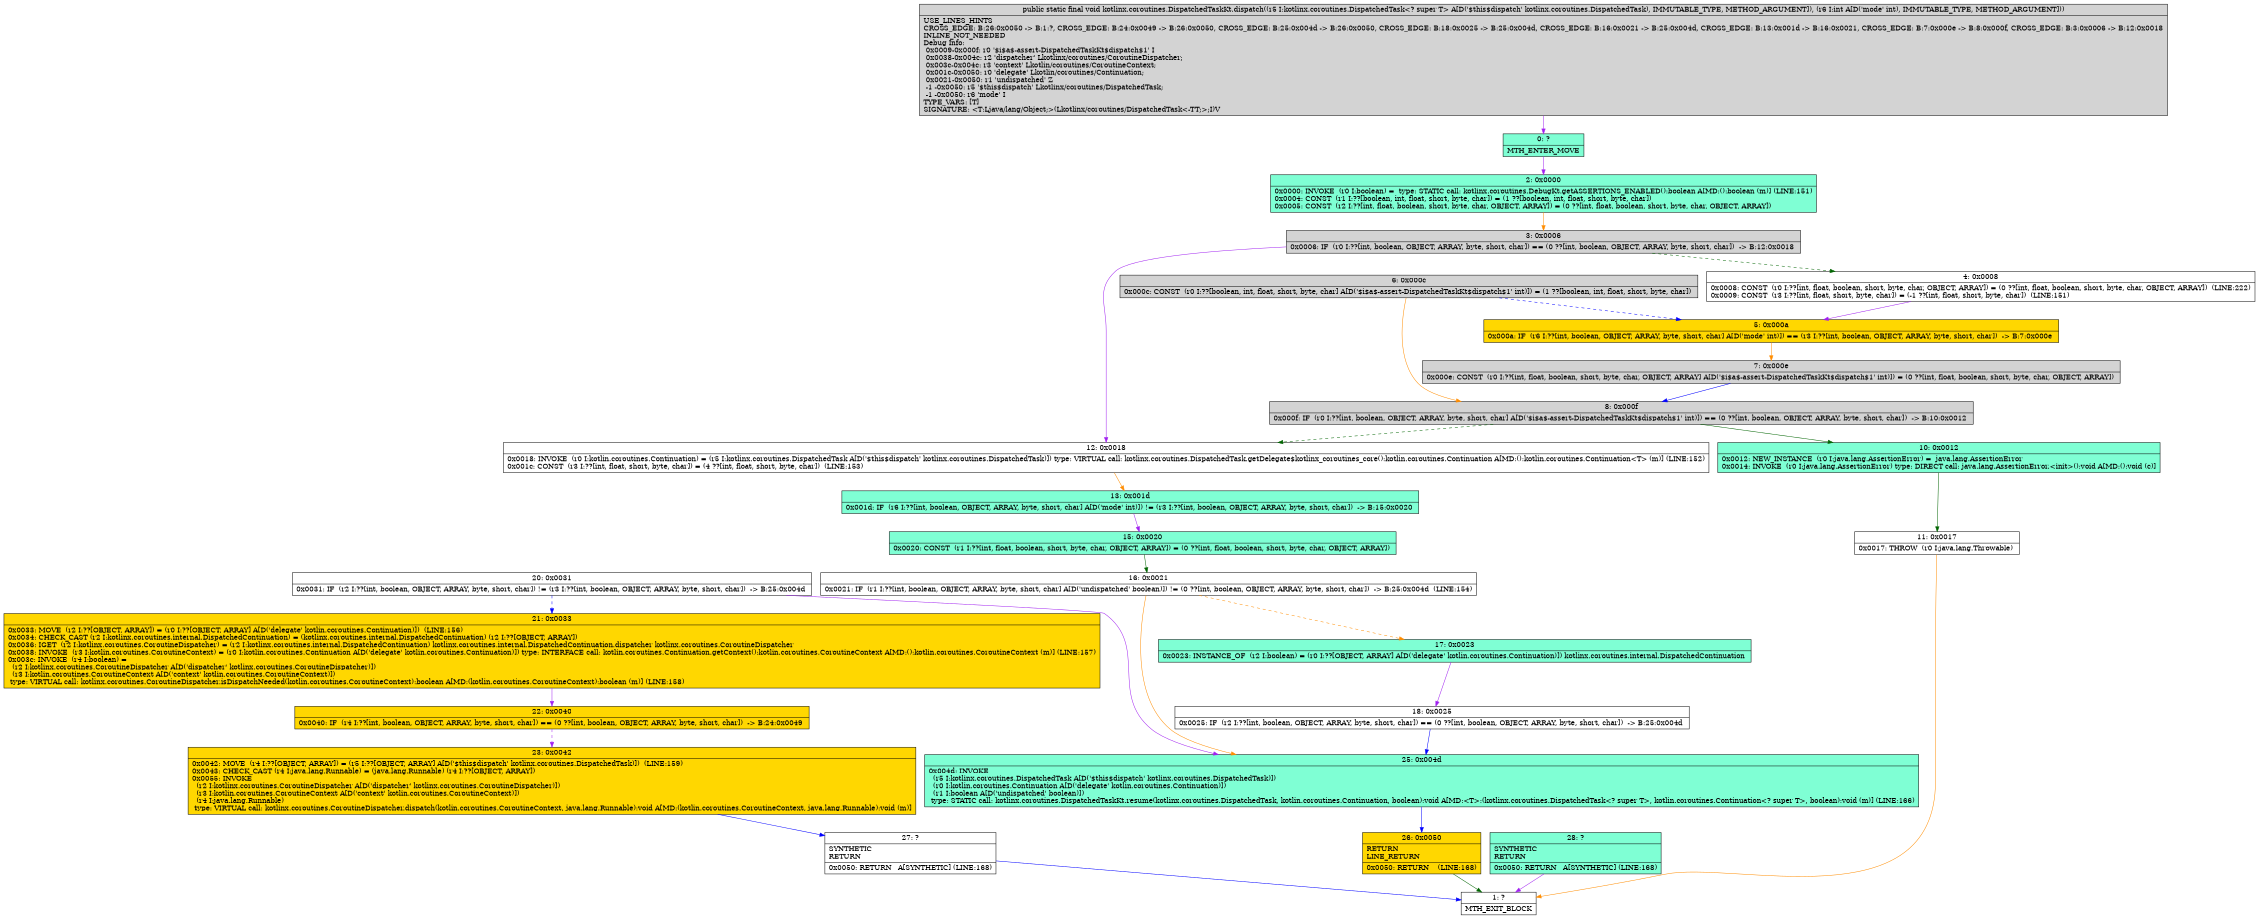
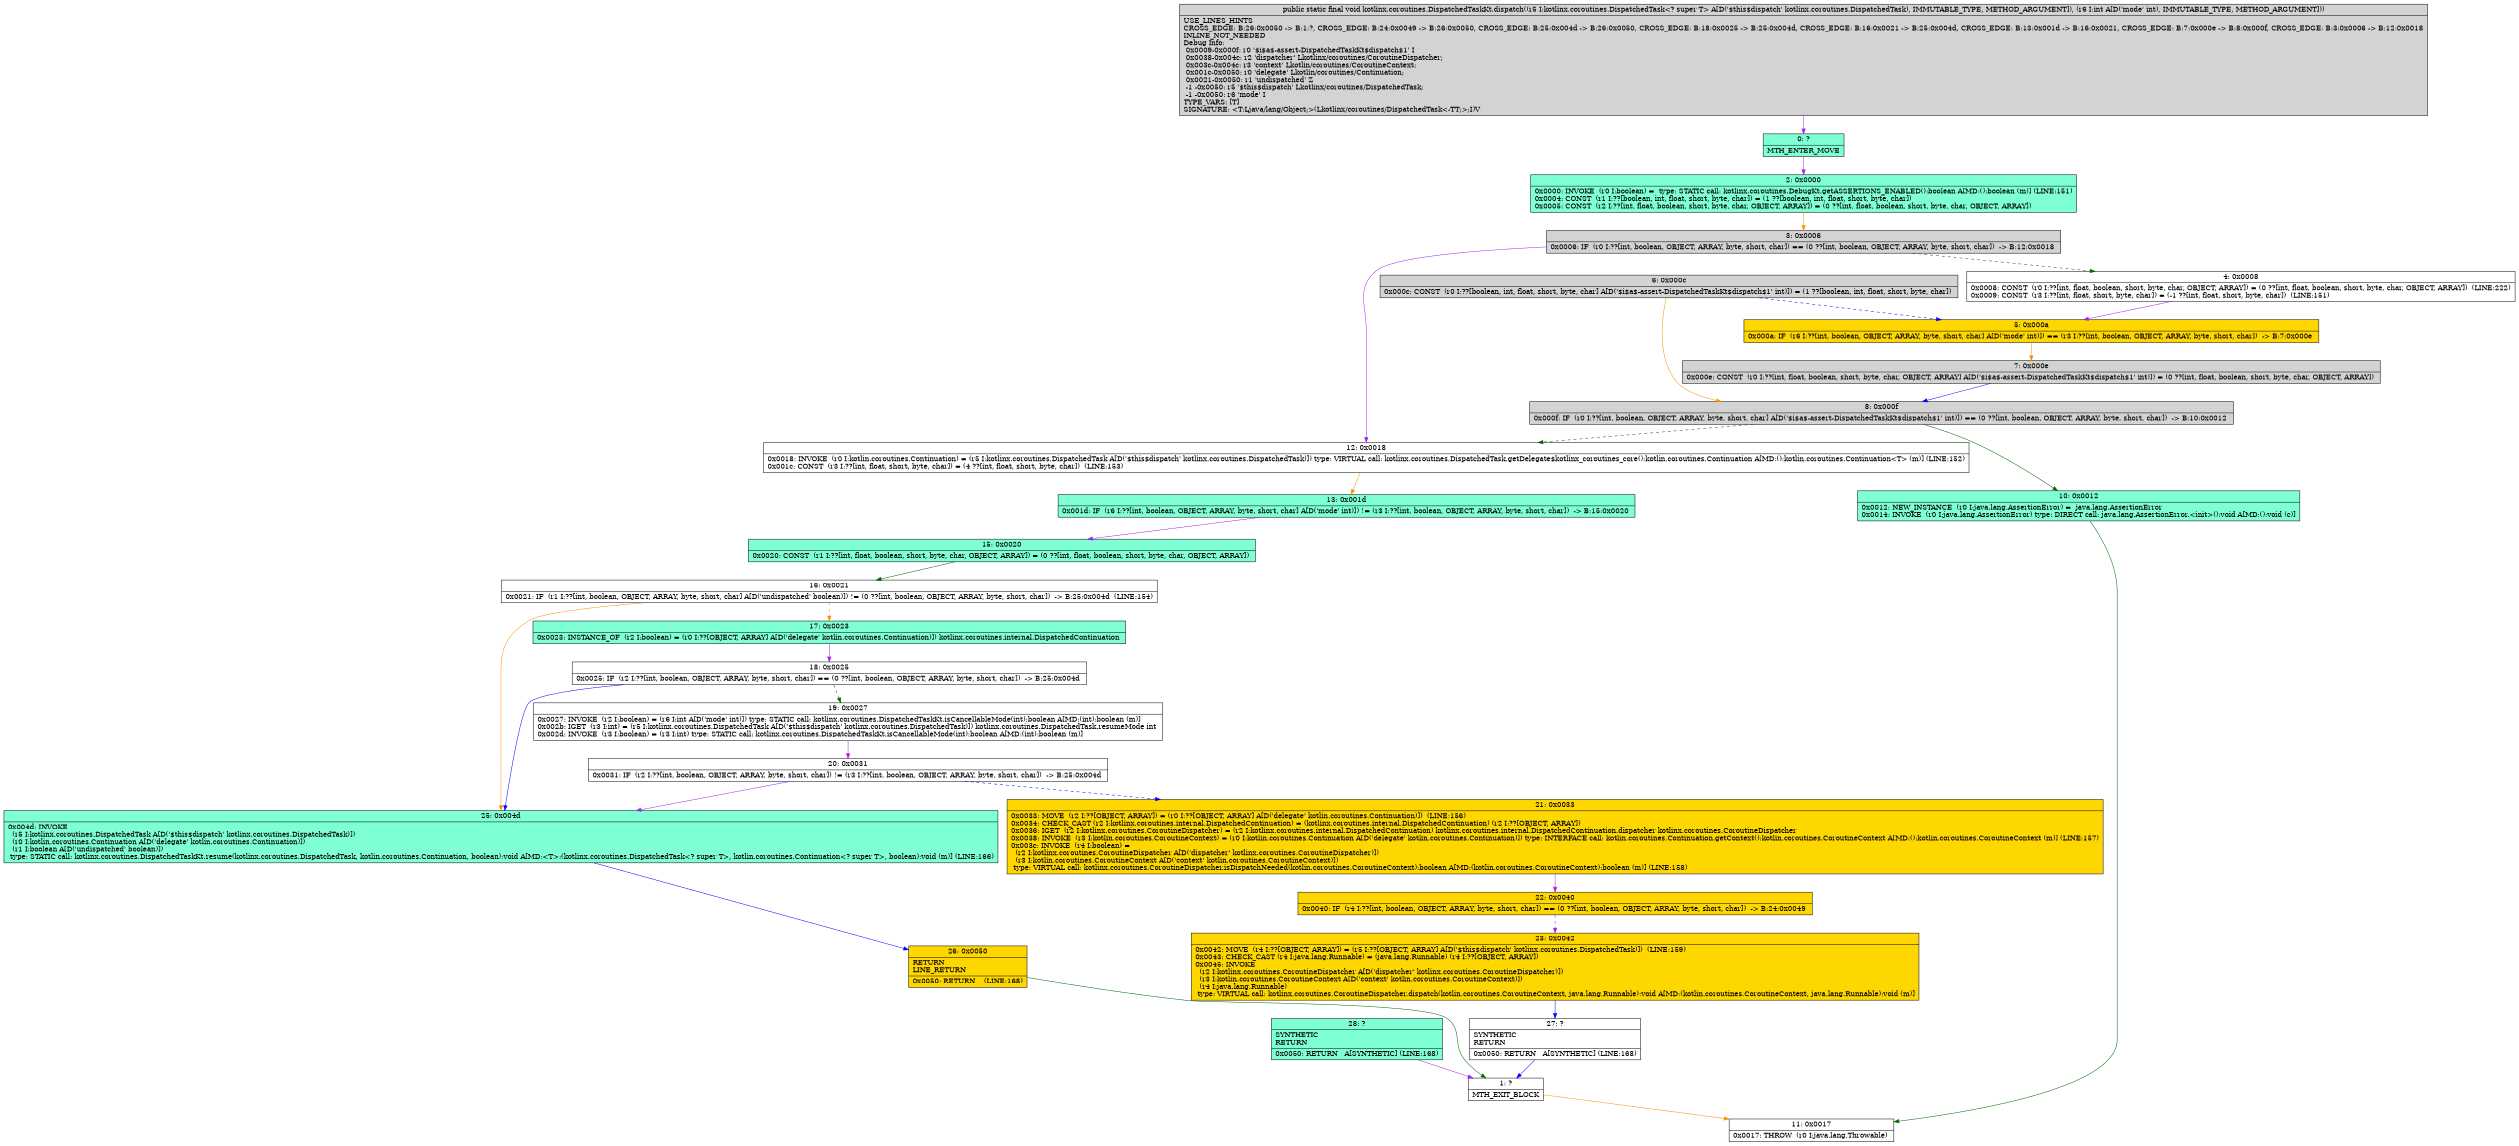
none -> (848, 722)
(224, 779) -> (1227, 965)
(1876, 866) -> (1634, 1107)
